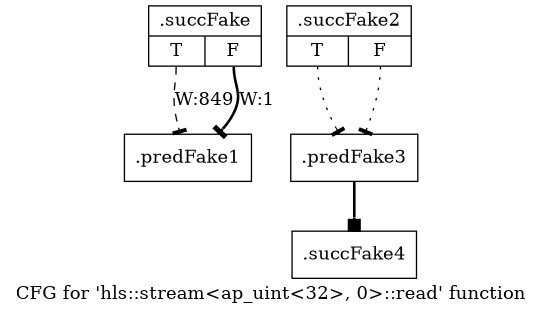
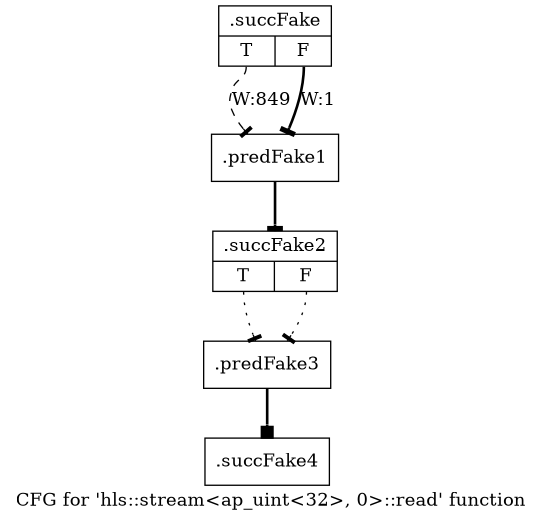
none -> (275, 203)
